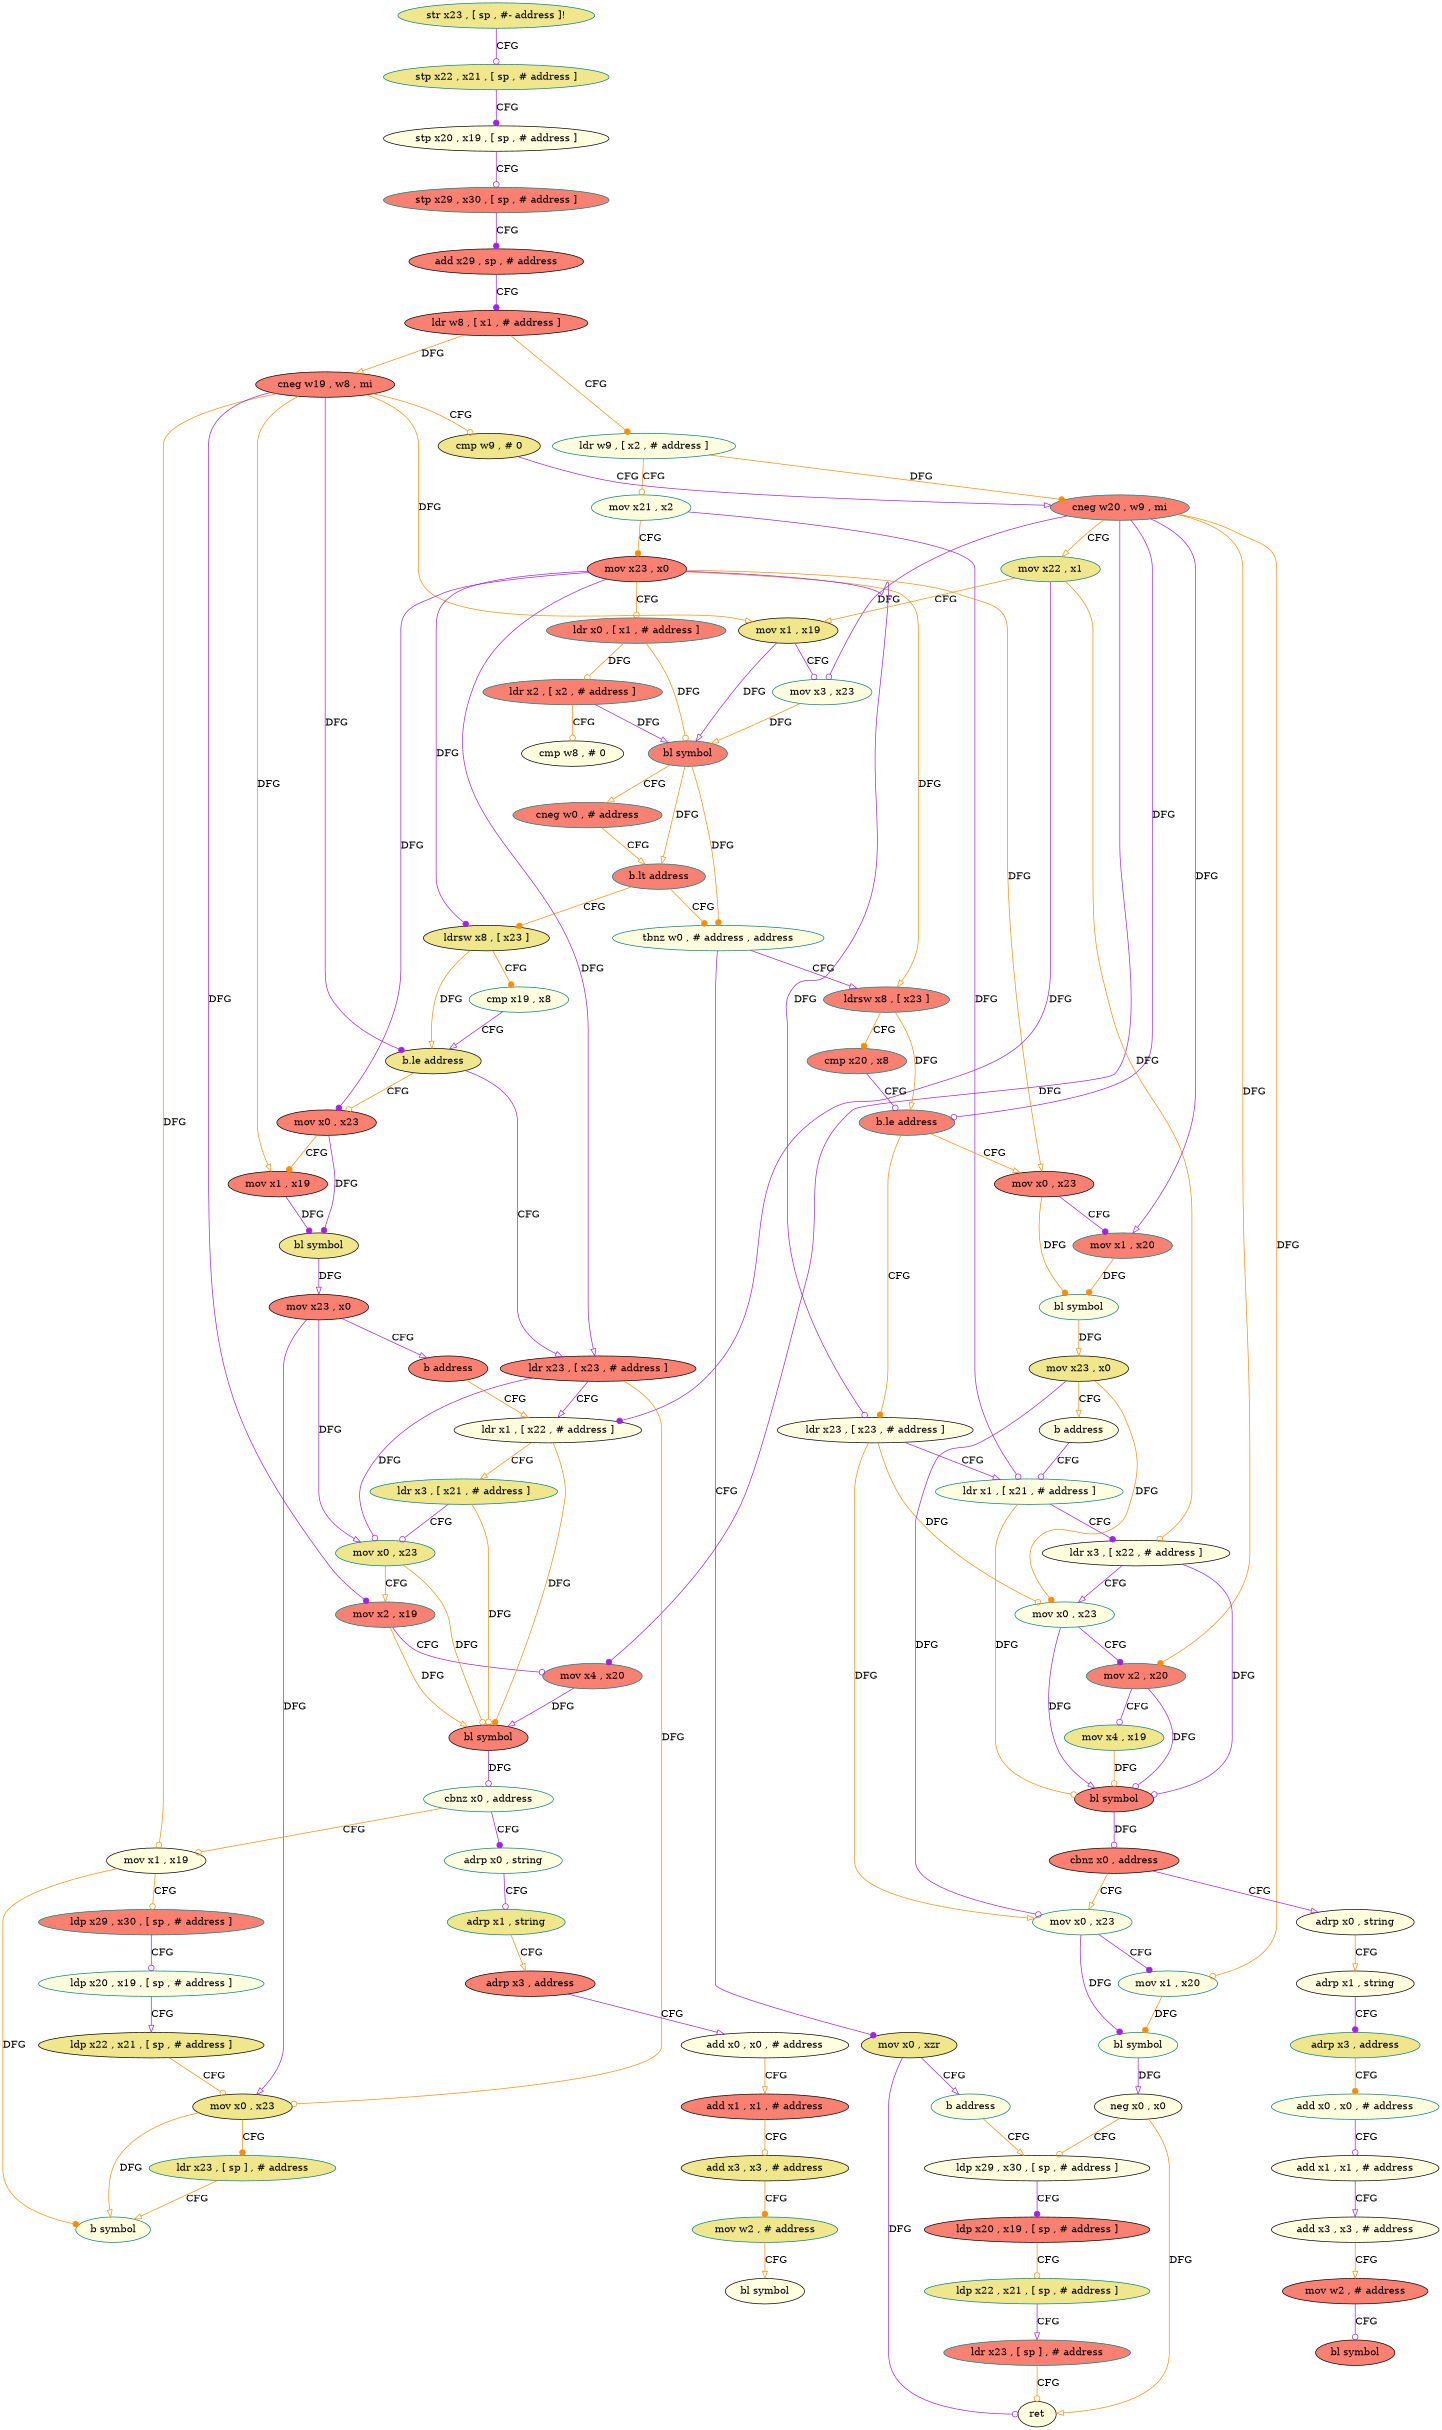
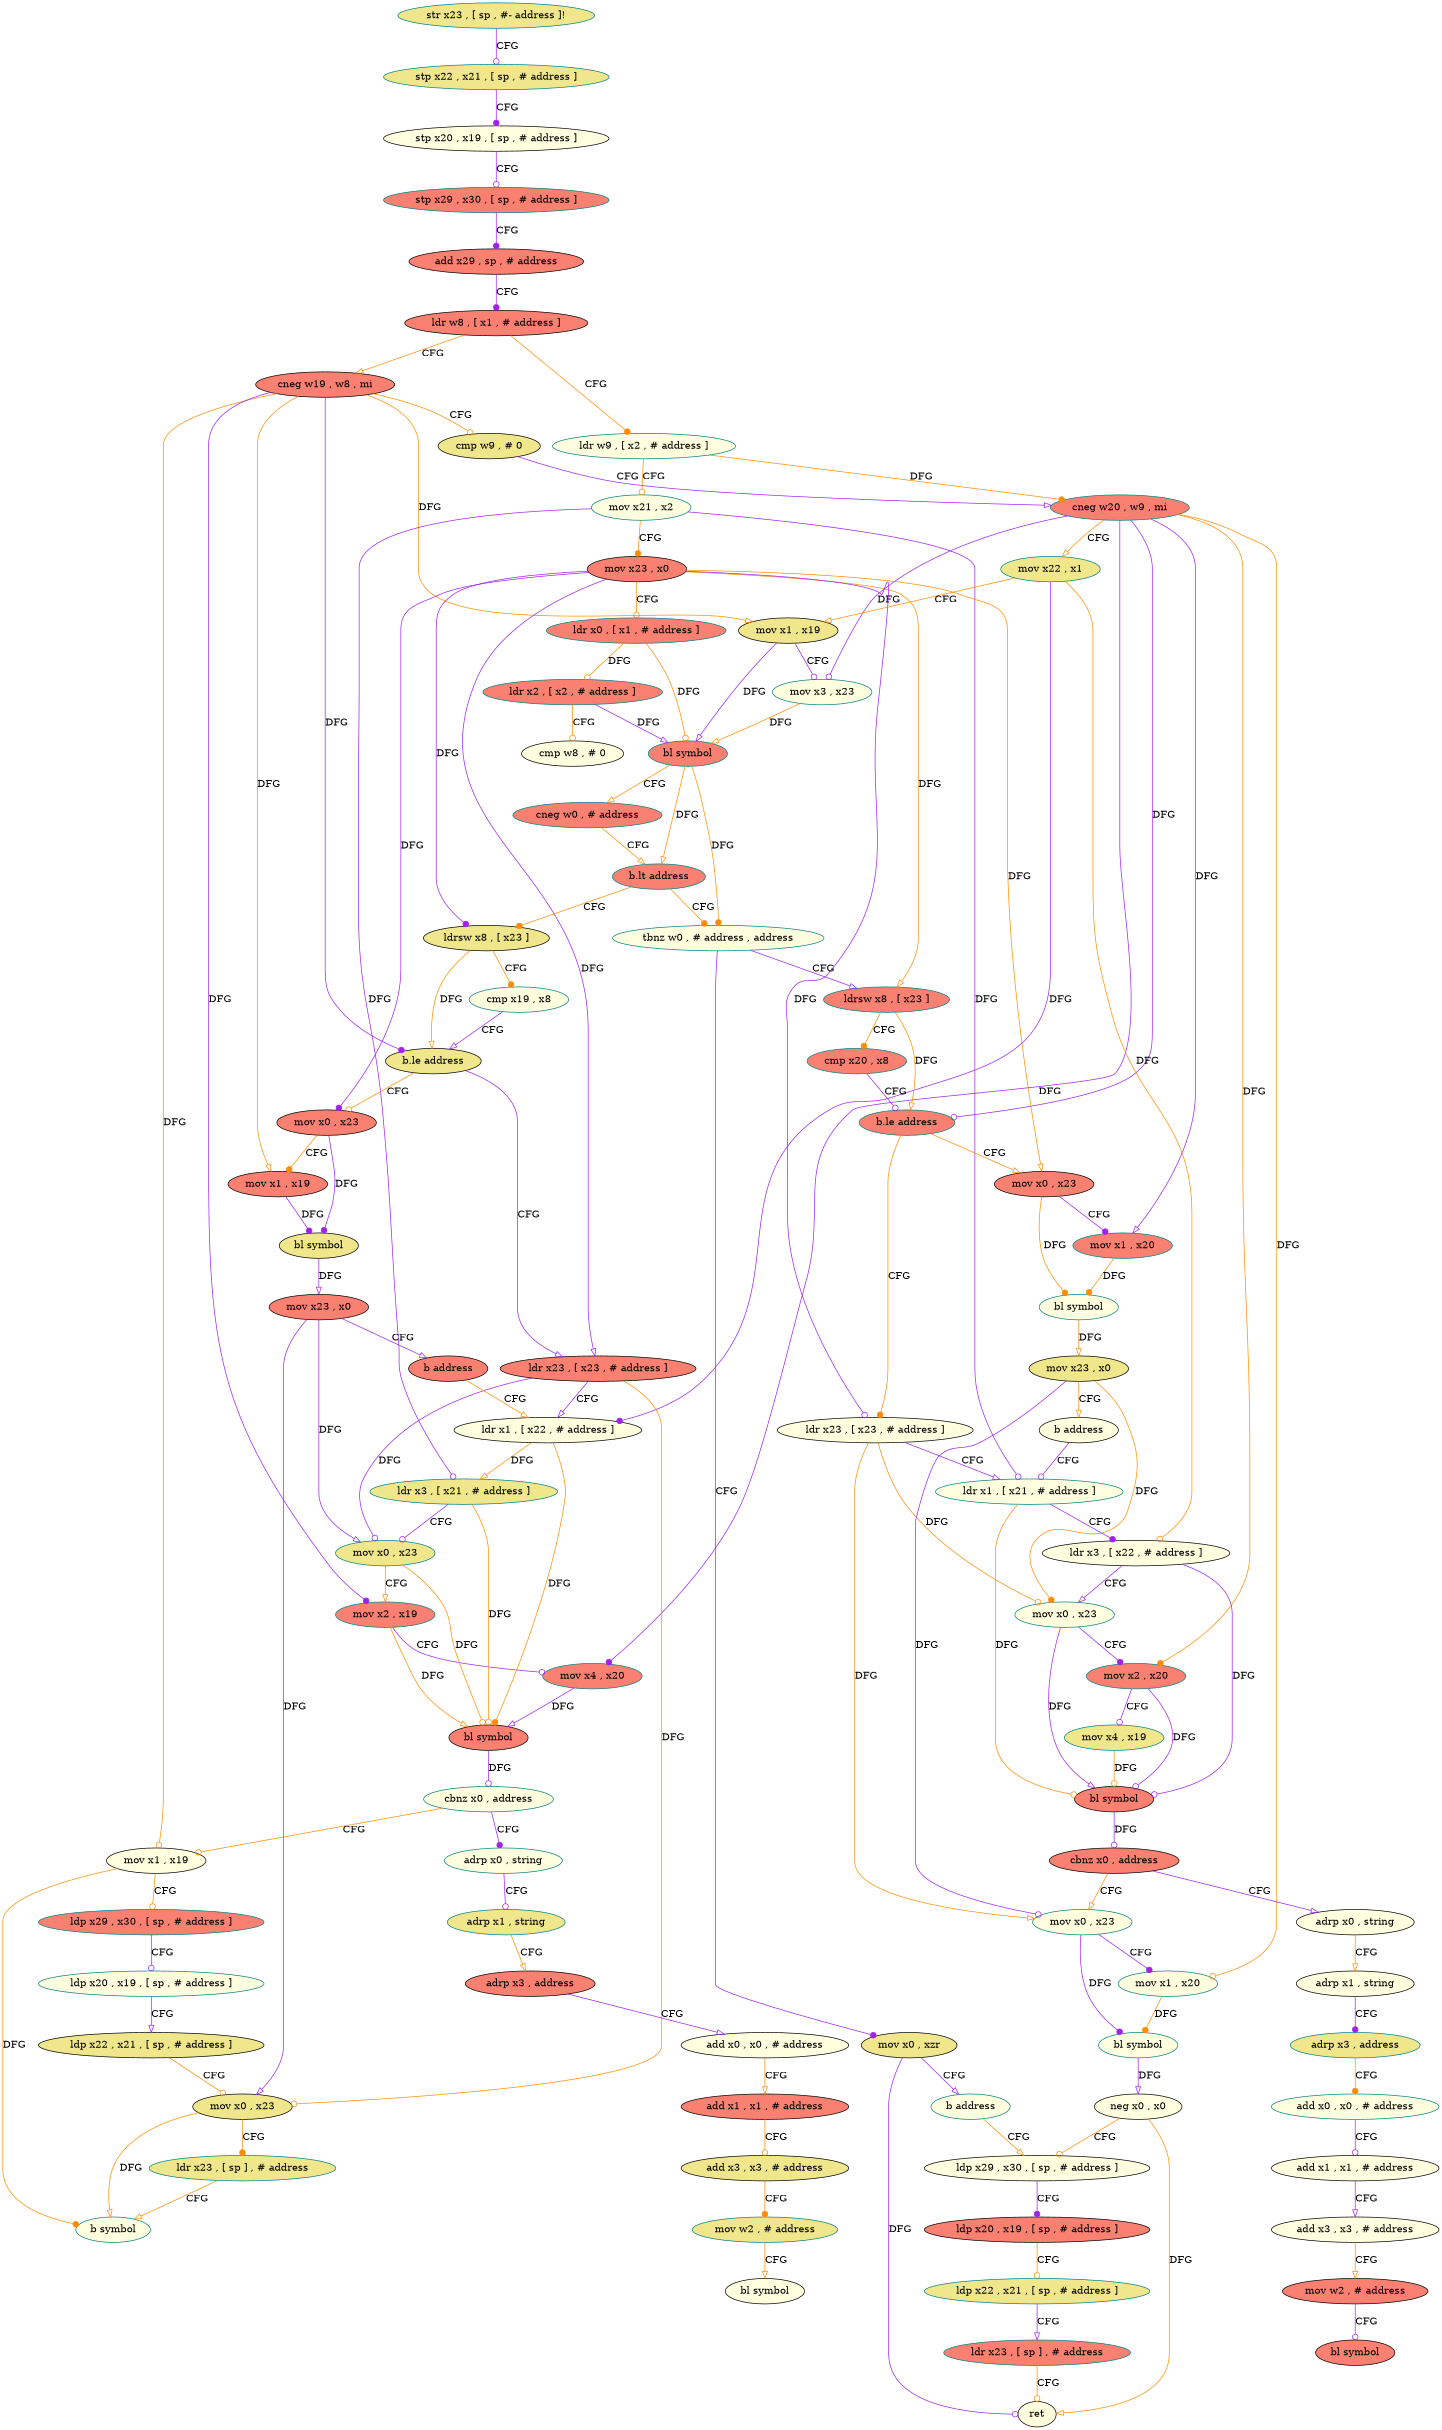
(433, 354) -> (433, 354)
none -> (358, 904)
(522, 1461) -> (522, 1461)
